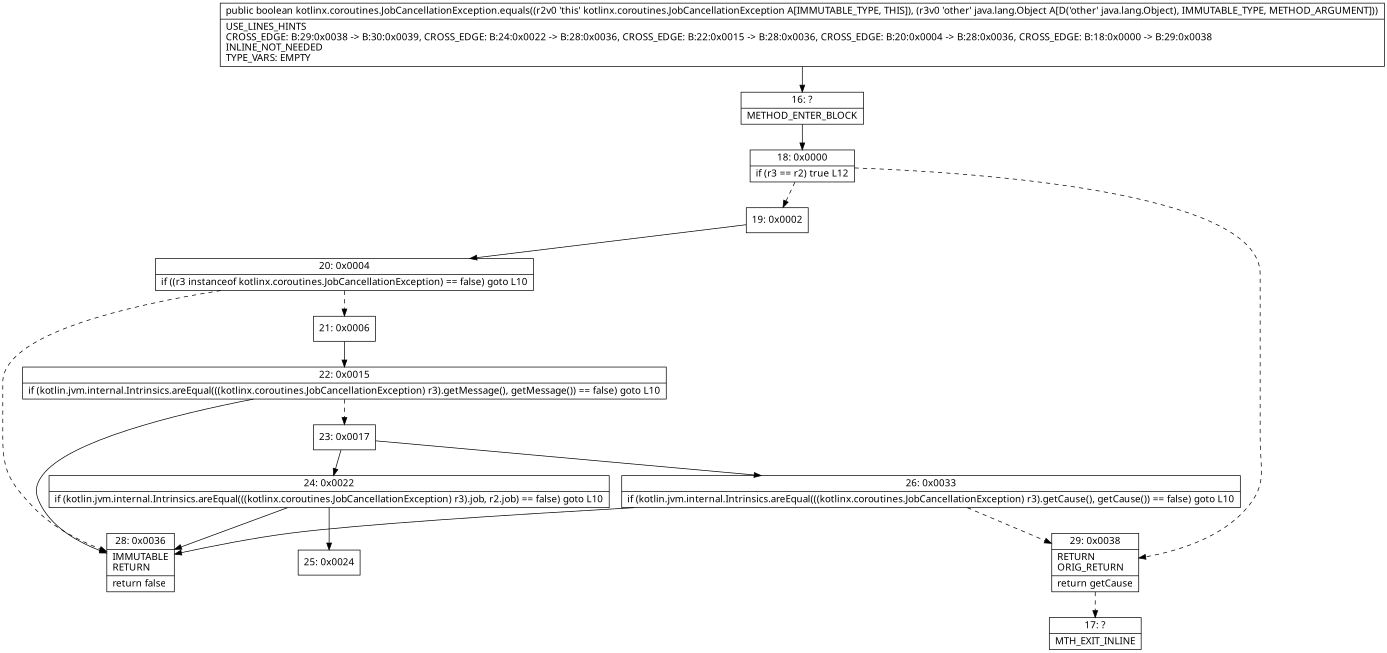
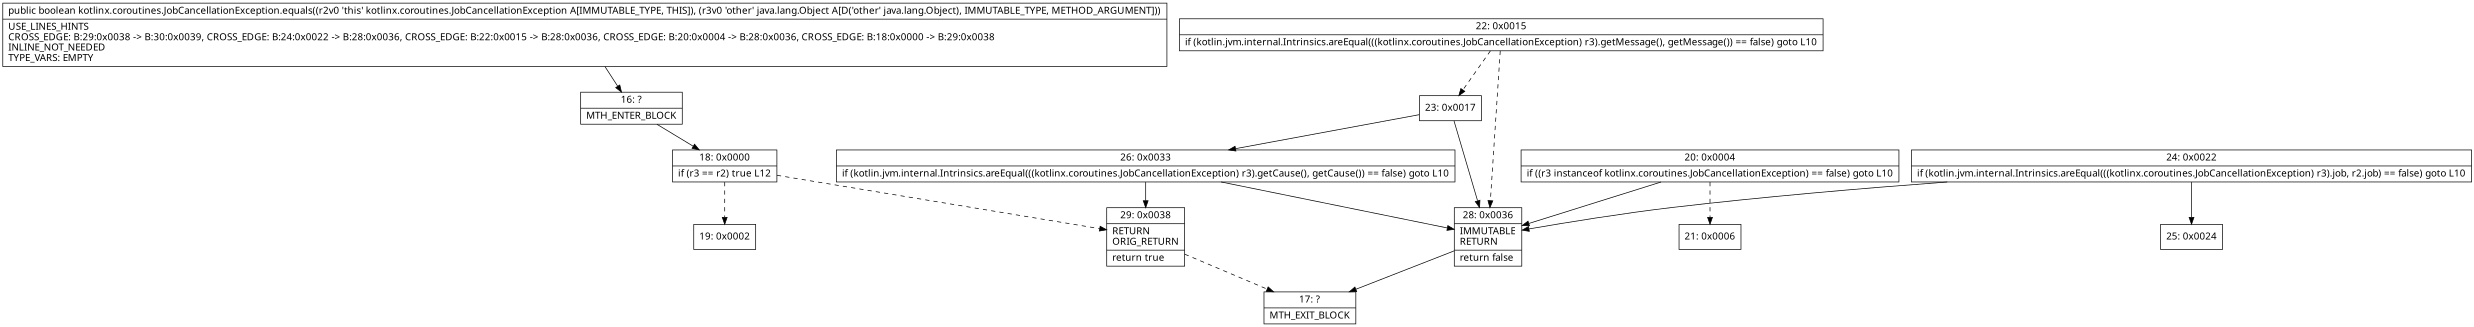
(802, 116) -> (631, 116)
(612, 241) -> none
none -> (1405, 270)
(344, 351) -> none
(8, 366) -> (1595, 203)
(92, 443) -> (1495, 126)
(338, 459) -> (1466, 161)
(1006, 524) -> (1146, 191)
(1095, 583) -> (1139, 258)
(1095, 641) -> (1310, 316)
